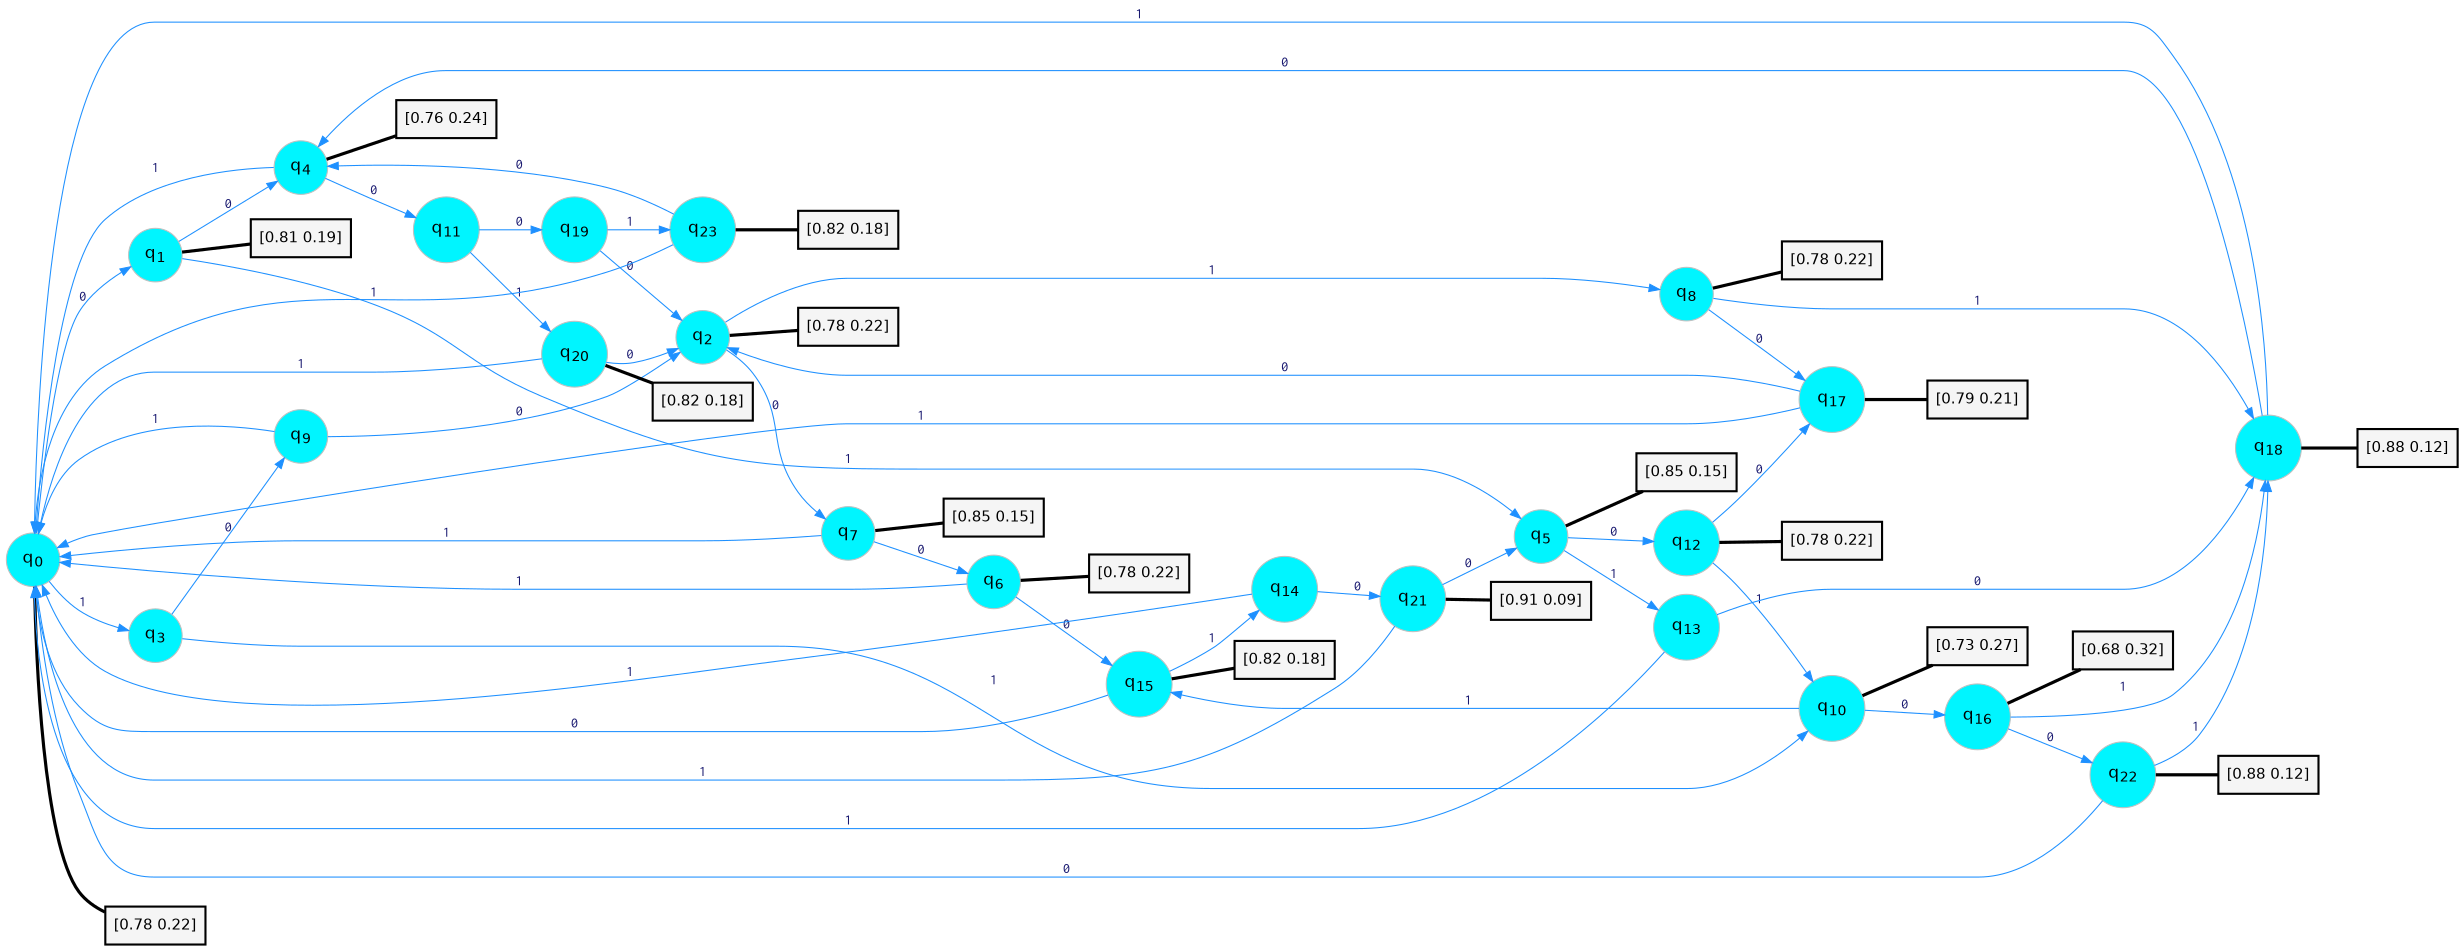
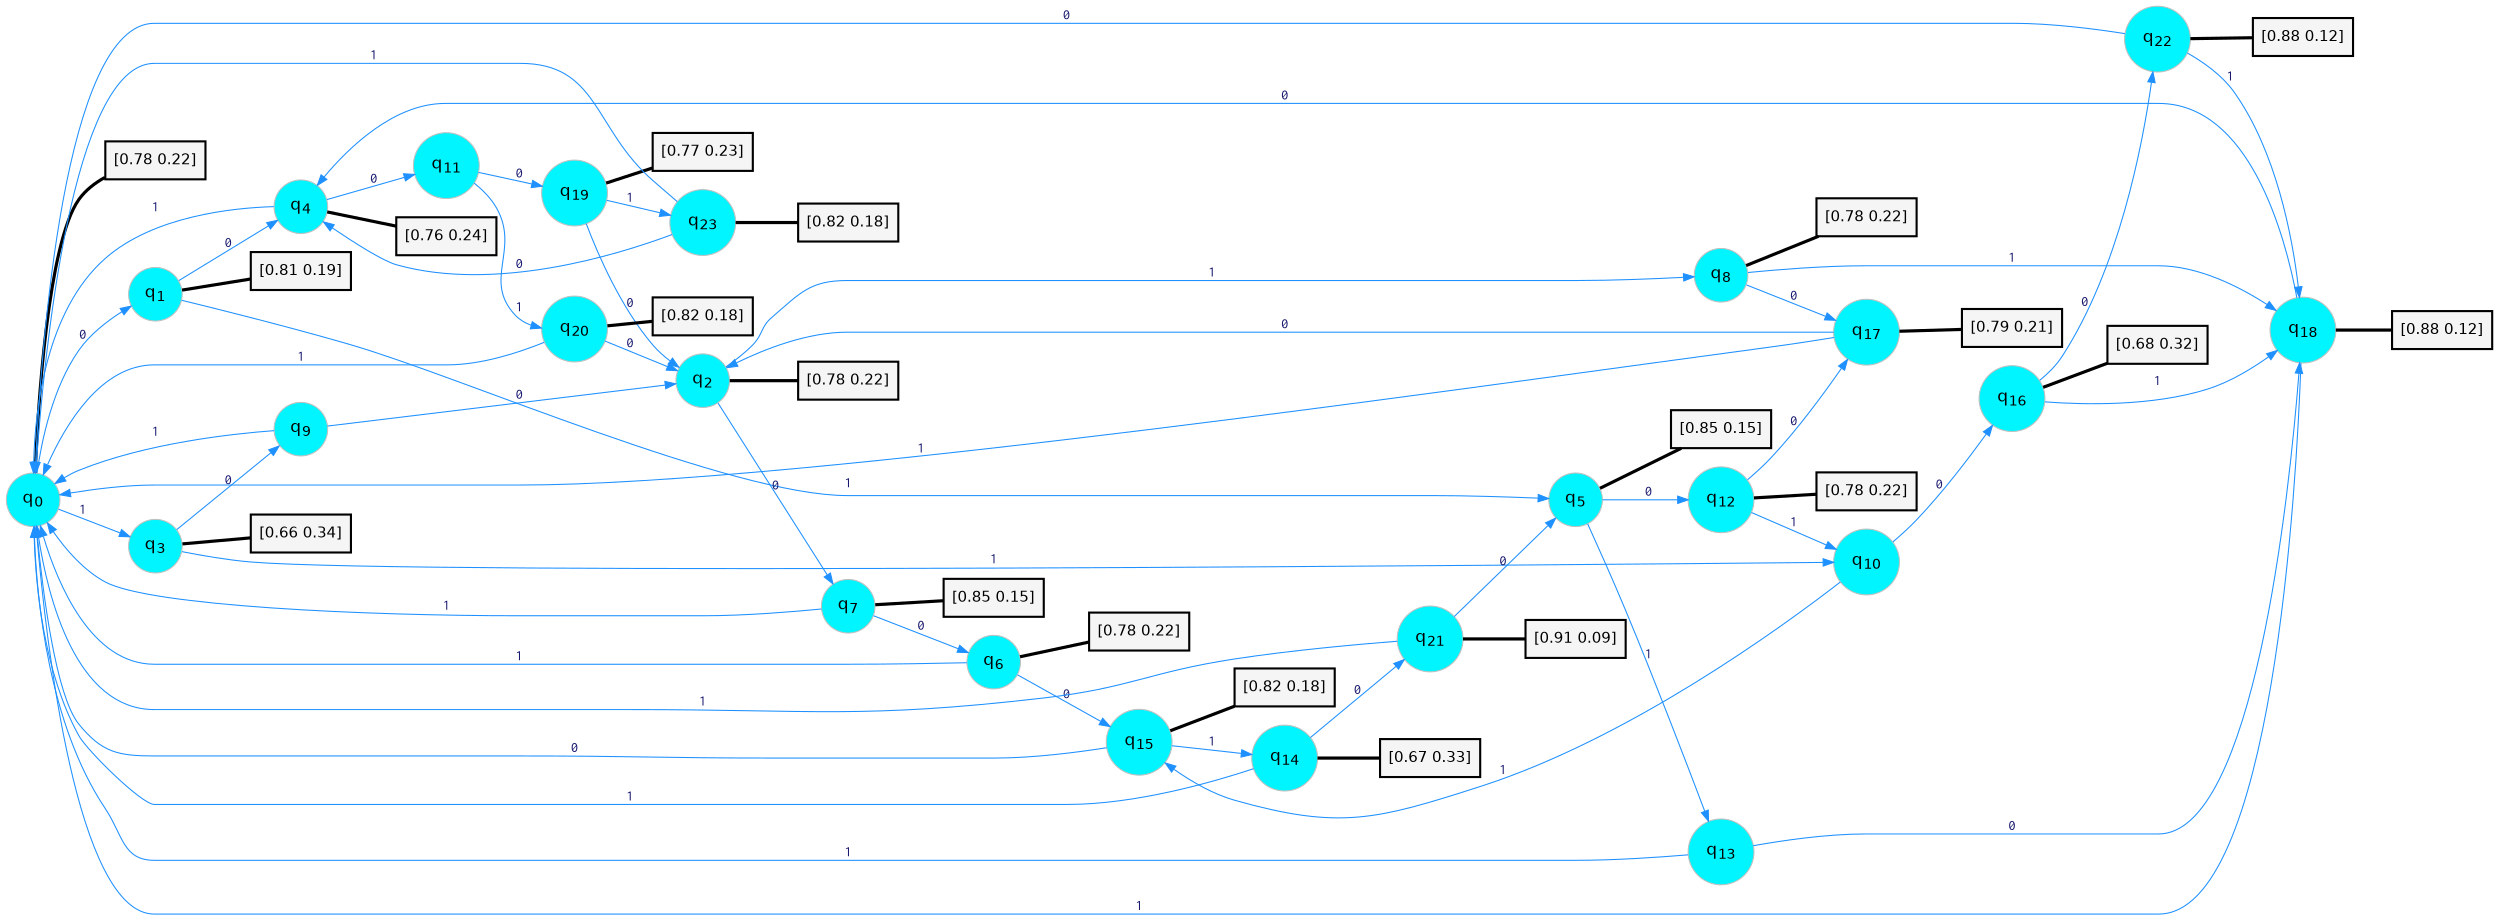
none -> (703, 152)
none -> (301, 534)
(1978, 646) -> none
none -> (1430, 758)
